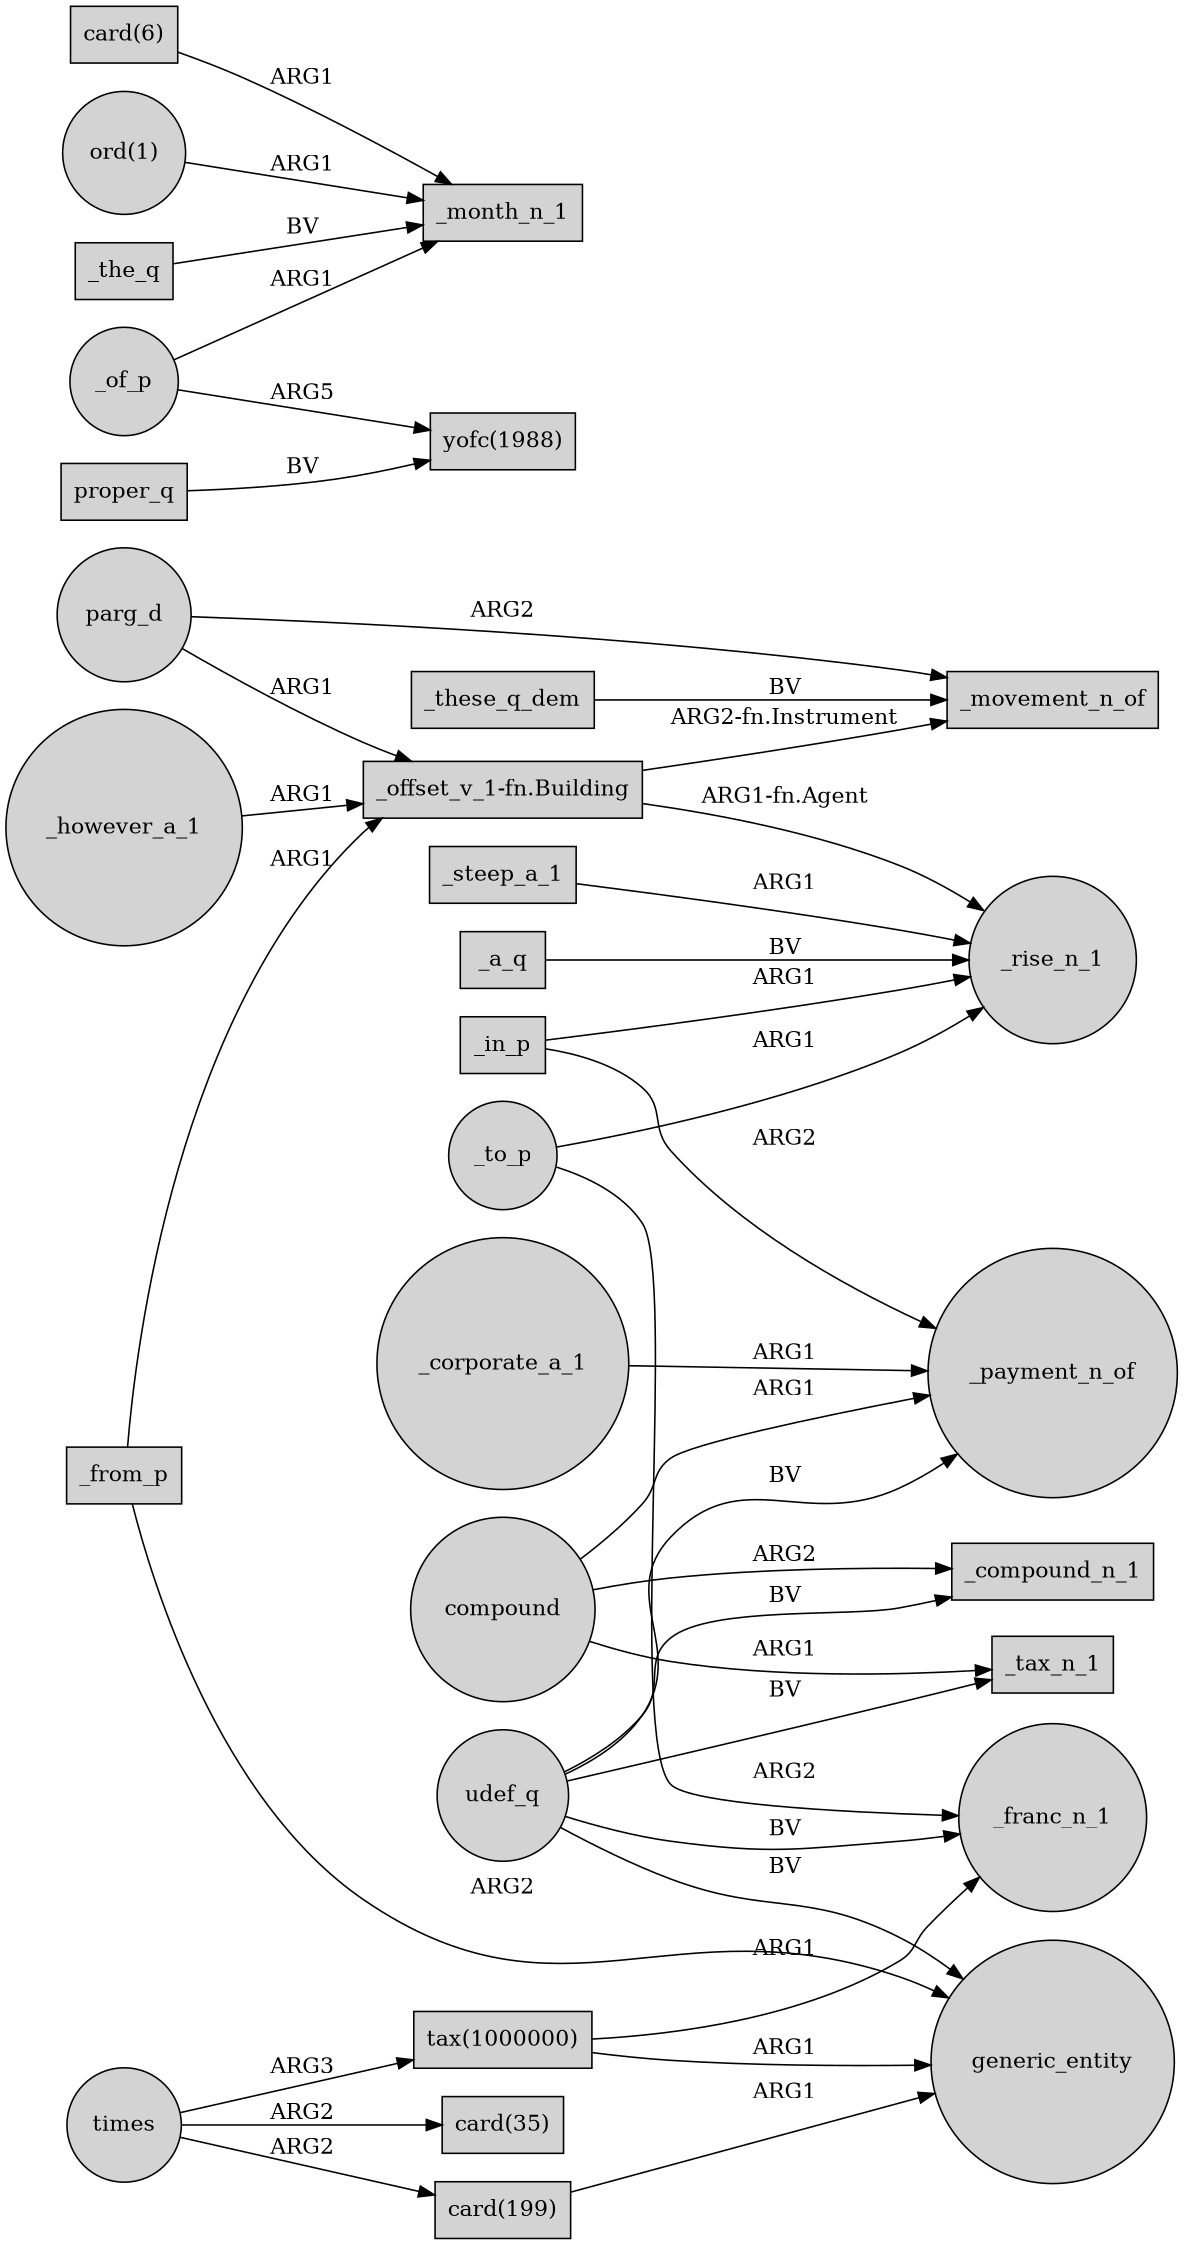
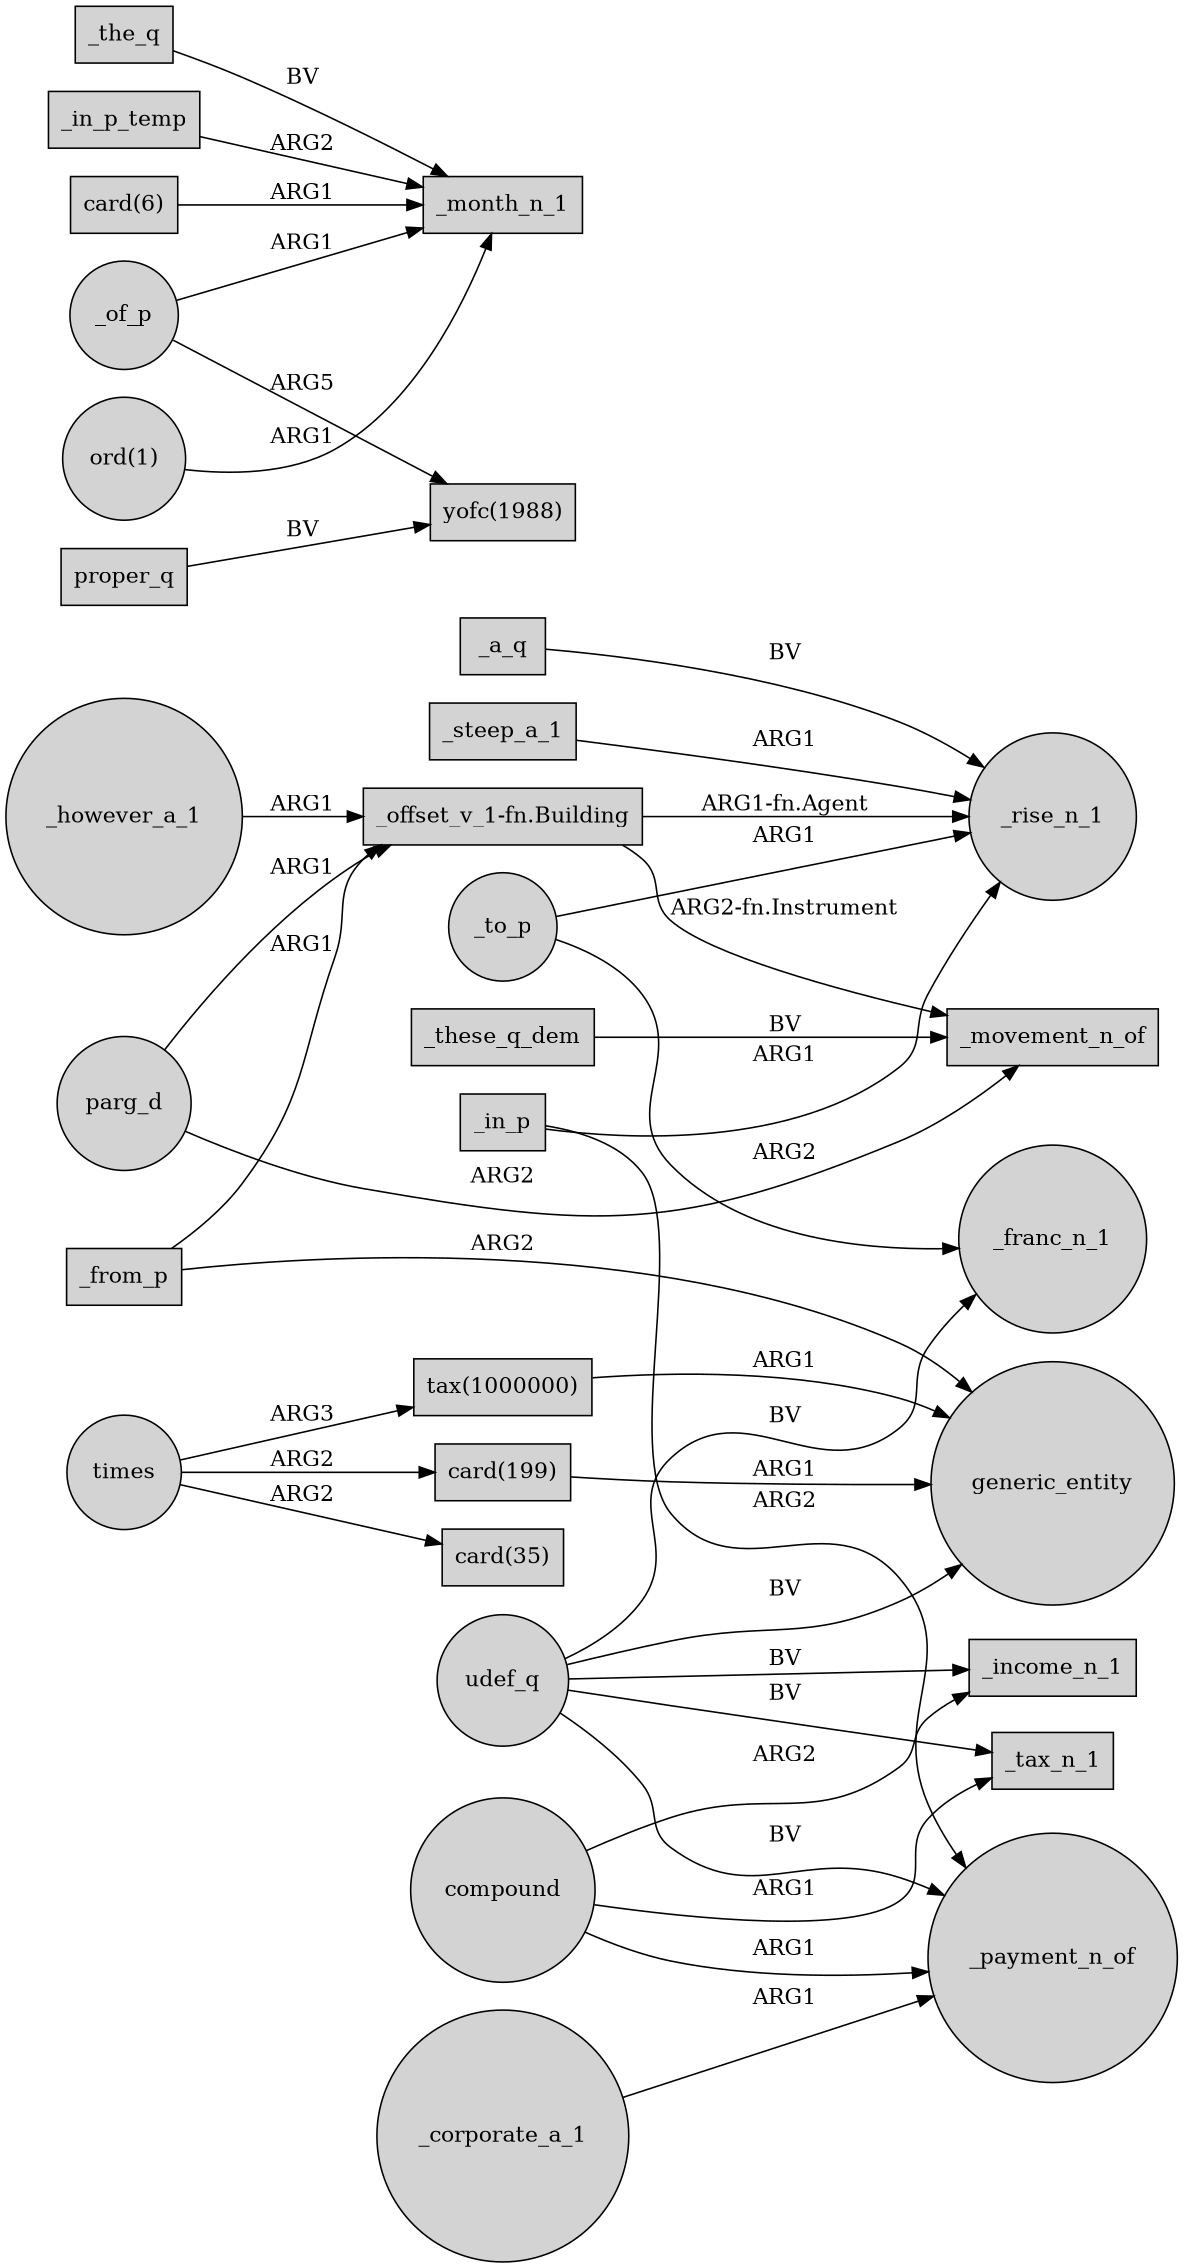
none -> (124, 120)
(1053, 1572) -> (1053, 1668)
(799, 2004) -> none
